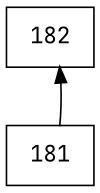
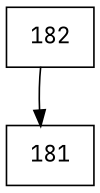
(61, 105) -> (39, 88)
